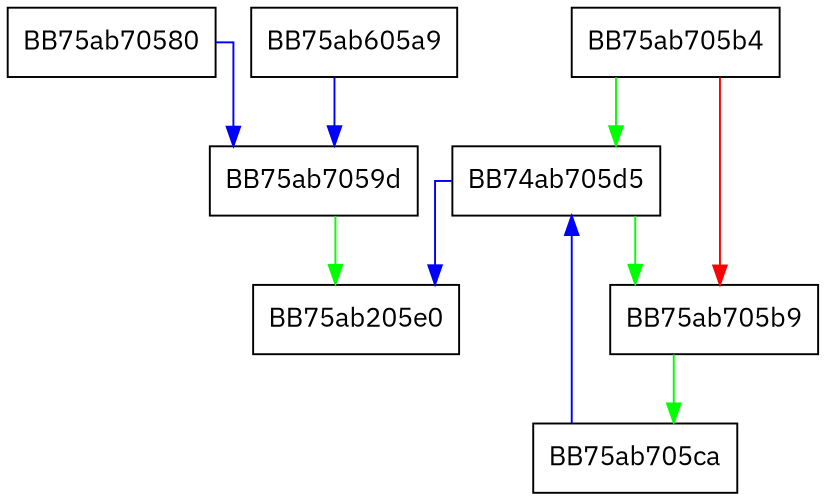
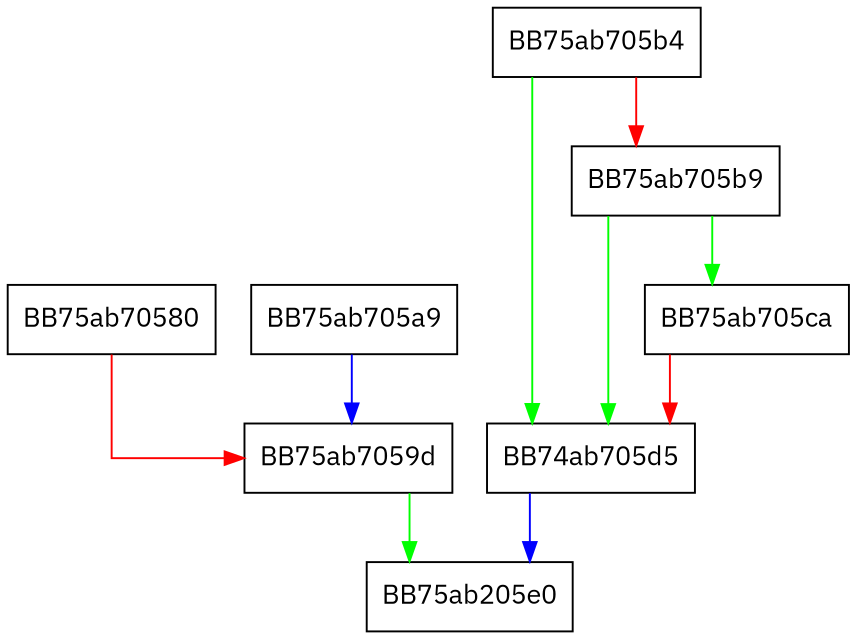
(354, 42) -> (354, 320)
(233, 76) -> (116, 458)
(635, 240) -> (608, 310)
(572, 329) -> (670, 379)
